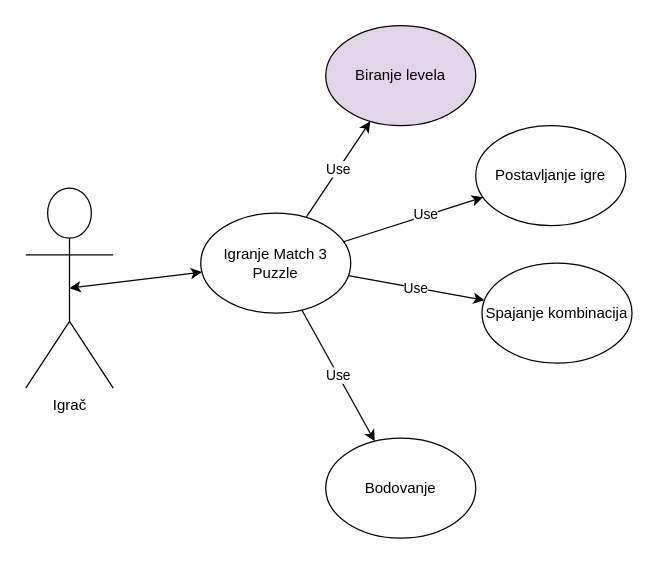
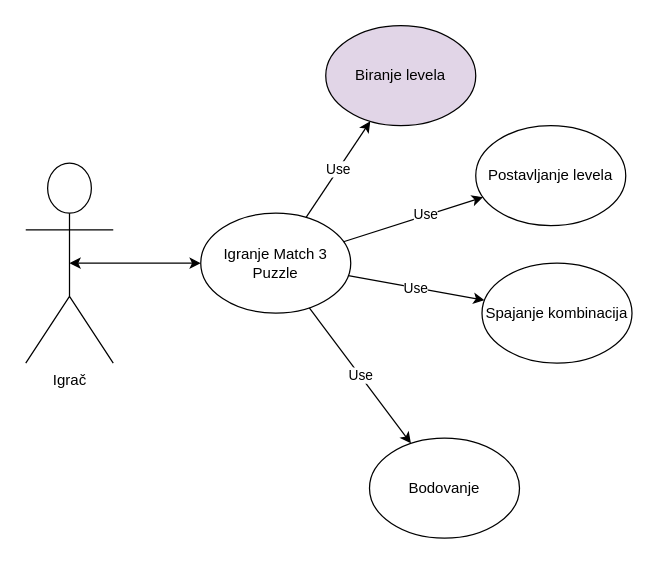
(551, 176) -> (551, 176)
(69, 288) -> (69, 263)
(401, 488) -> (444, 488)
